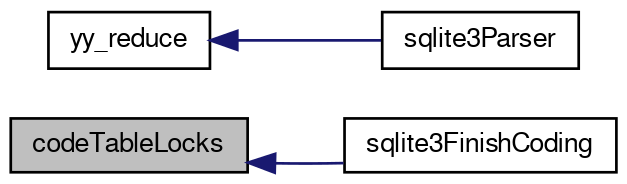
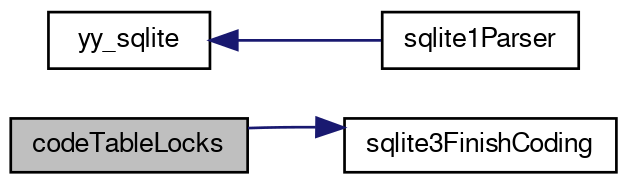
(129, 40) -> (129, 40)
(480, 40) -> (480, 40)
(309, 164) -> (282, 127)
